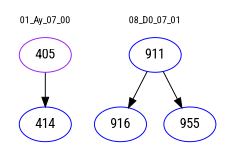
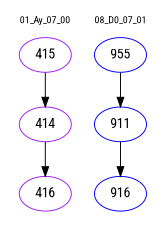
(45, 55) -> (45, 55)
(170, 85) -> (120, 85)
(45, 124) -> (45, 124)
none -> (45, 194)
